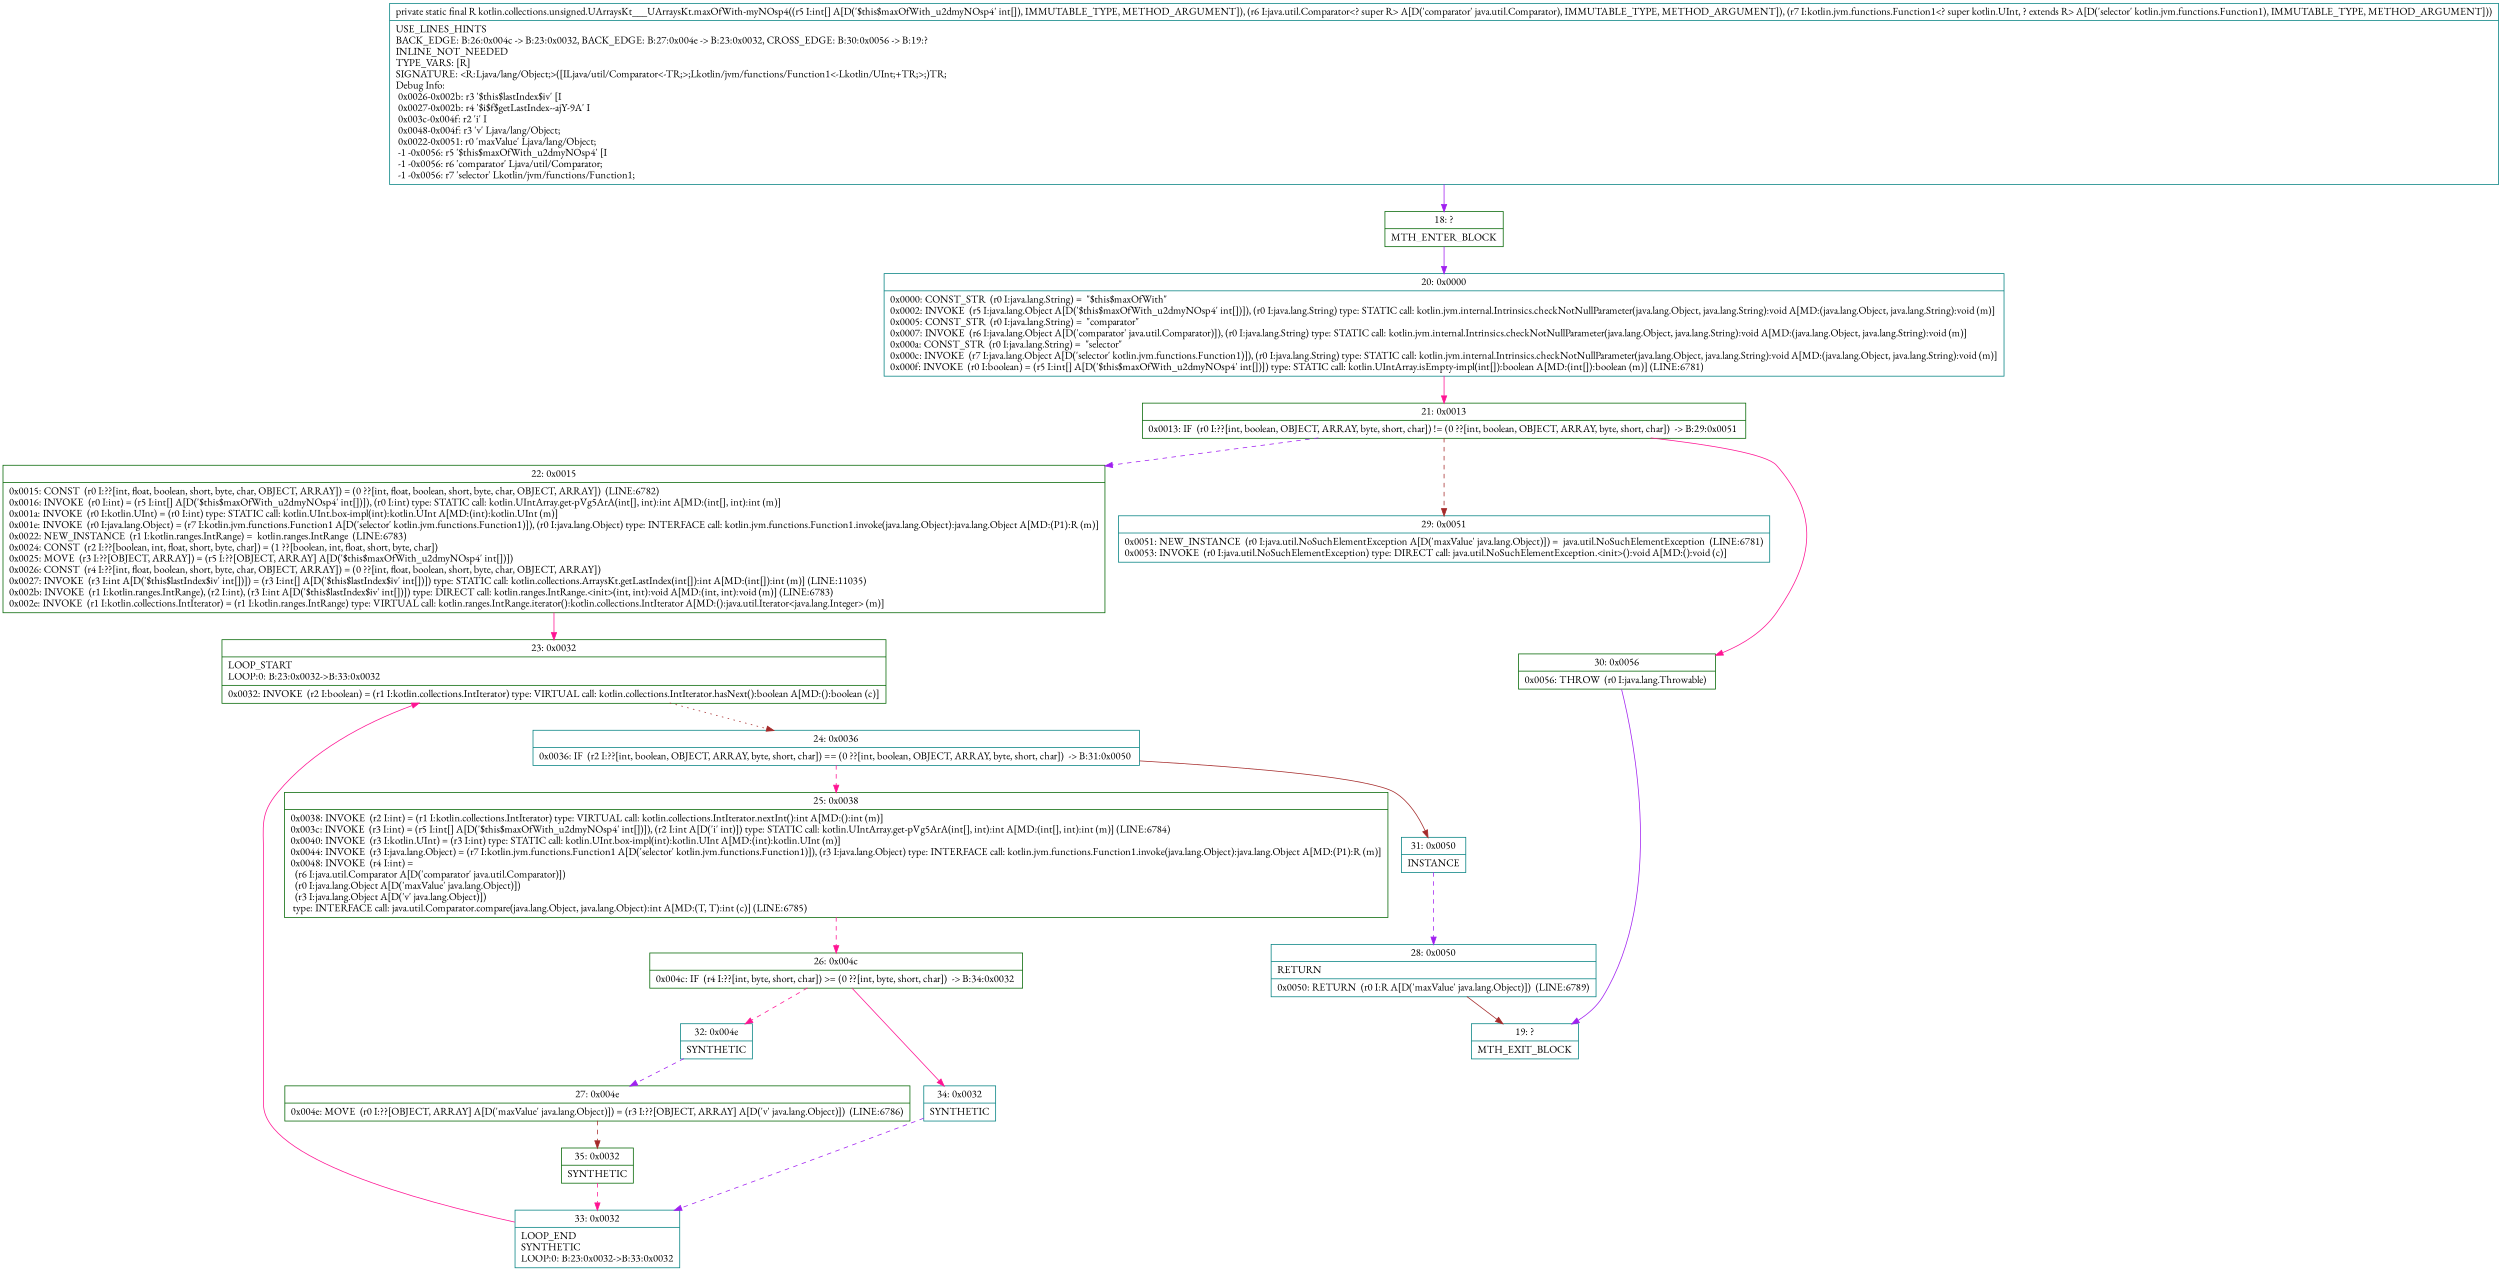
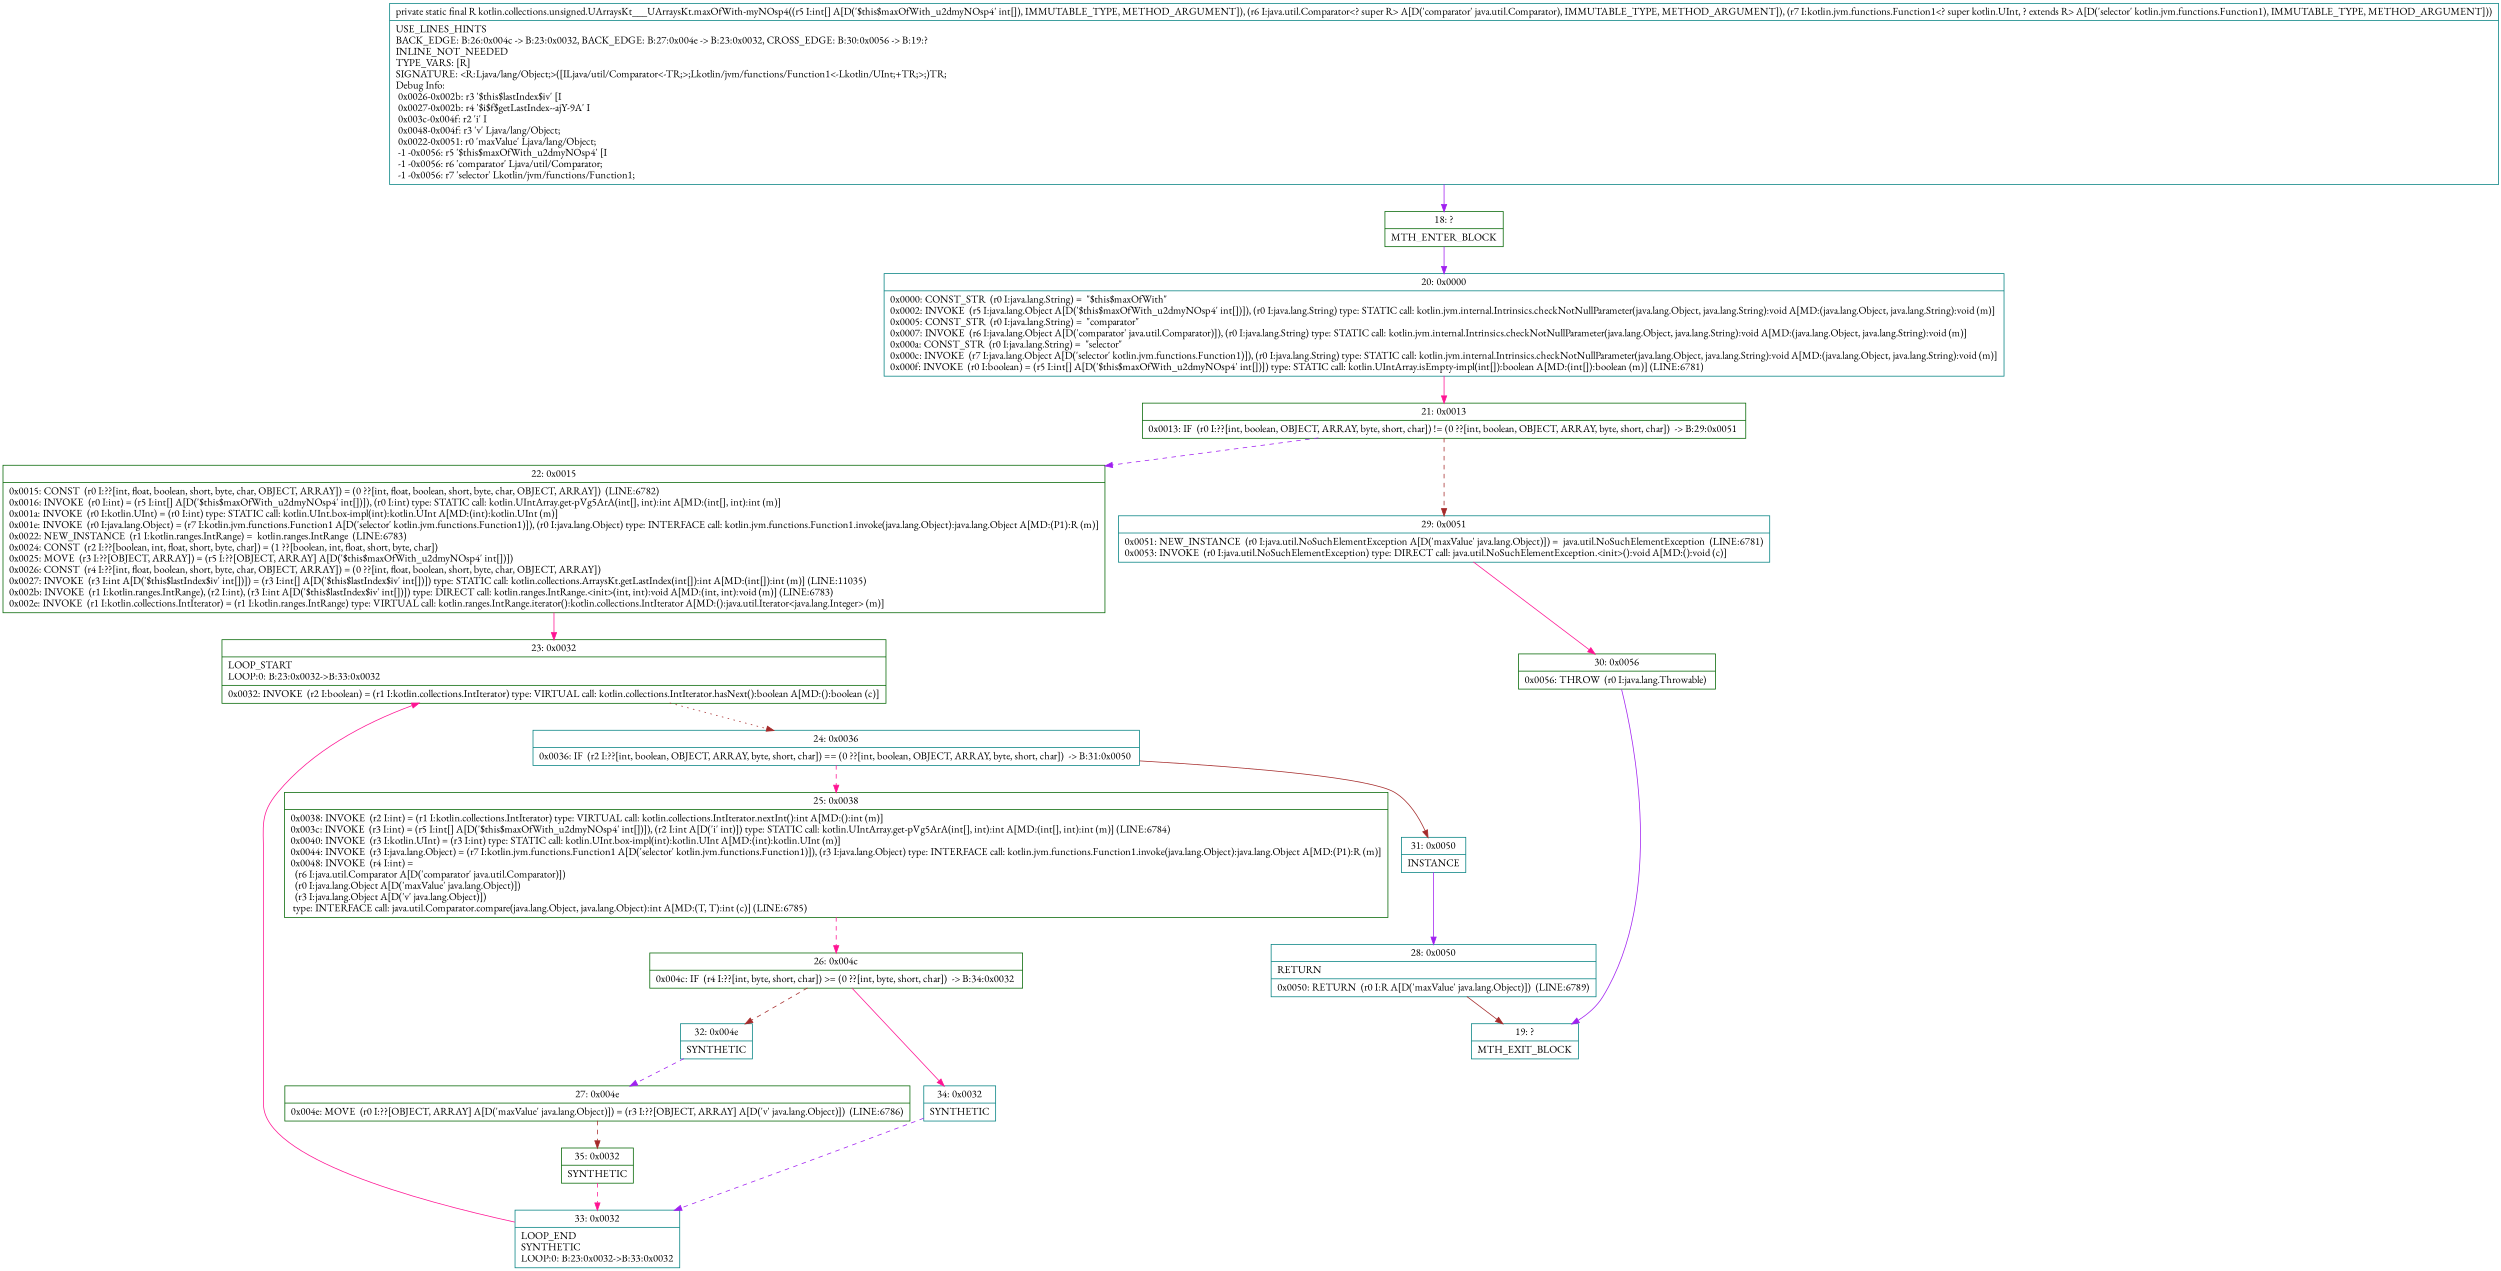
(1802, 508) -> (1531, 606)
(1434, 905) -> (1434, 905)
(780, 1004) -> (780, 1004)
